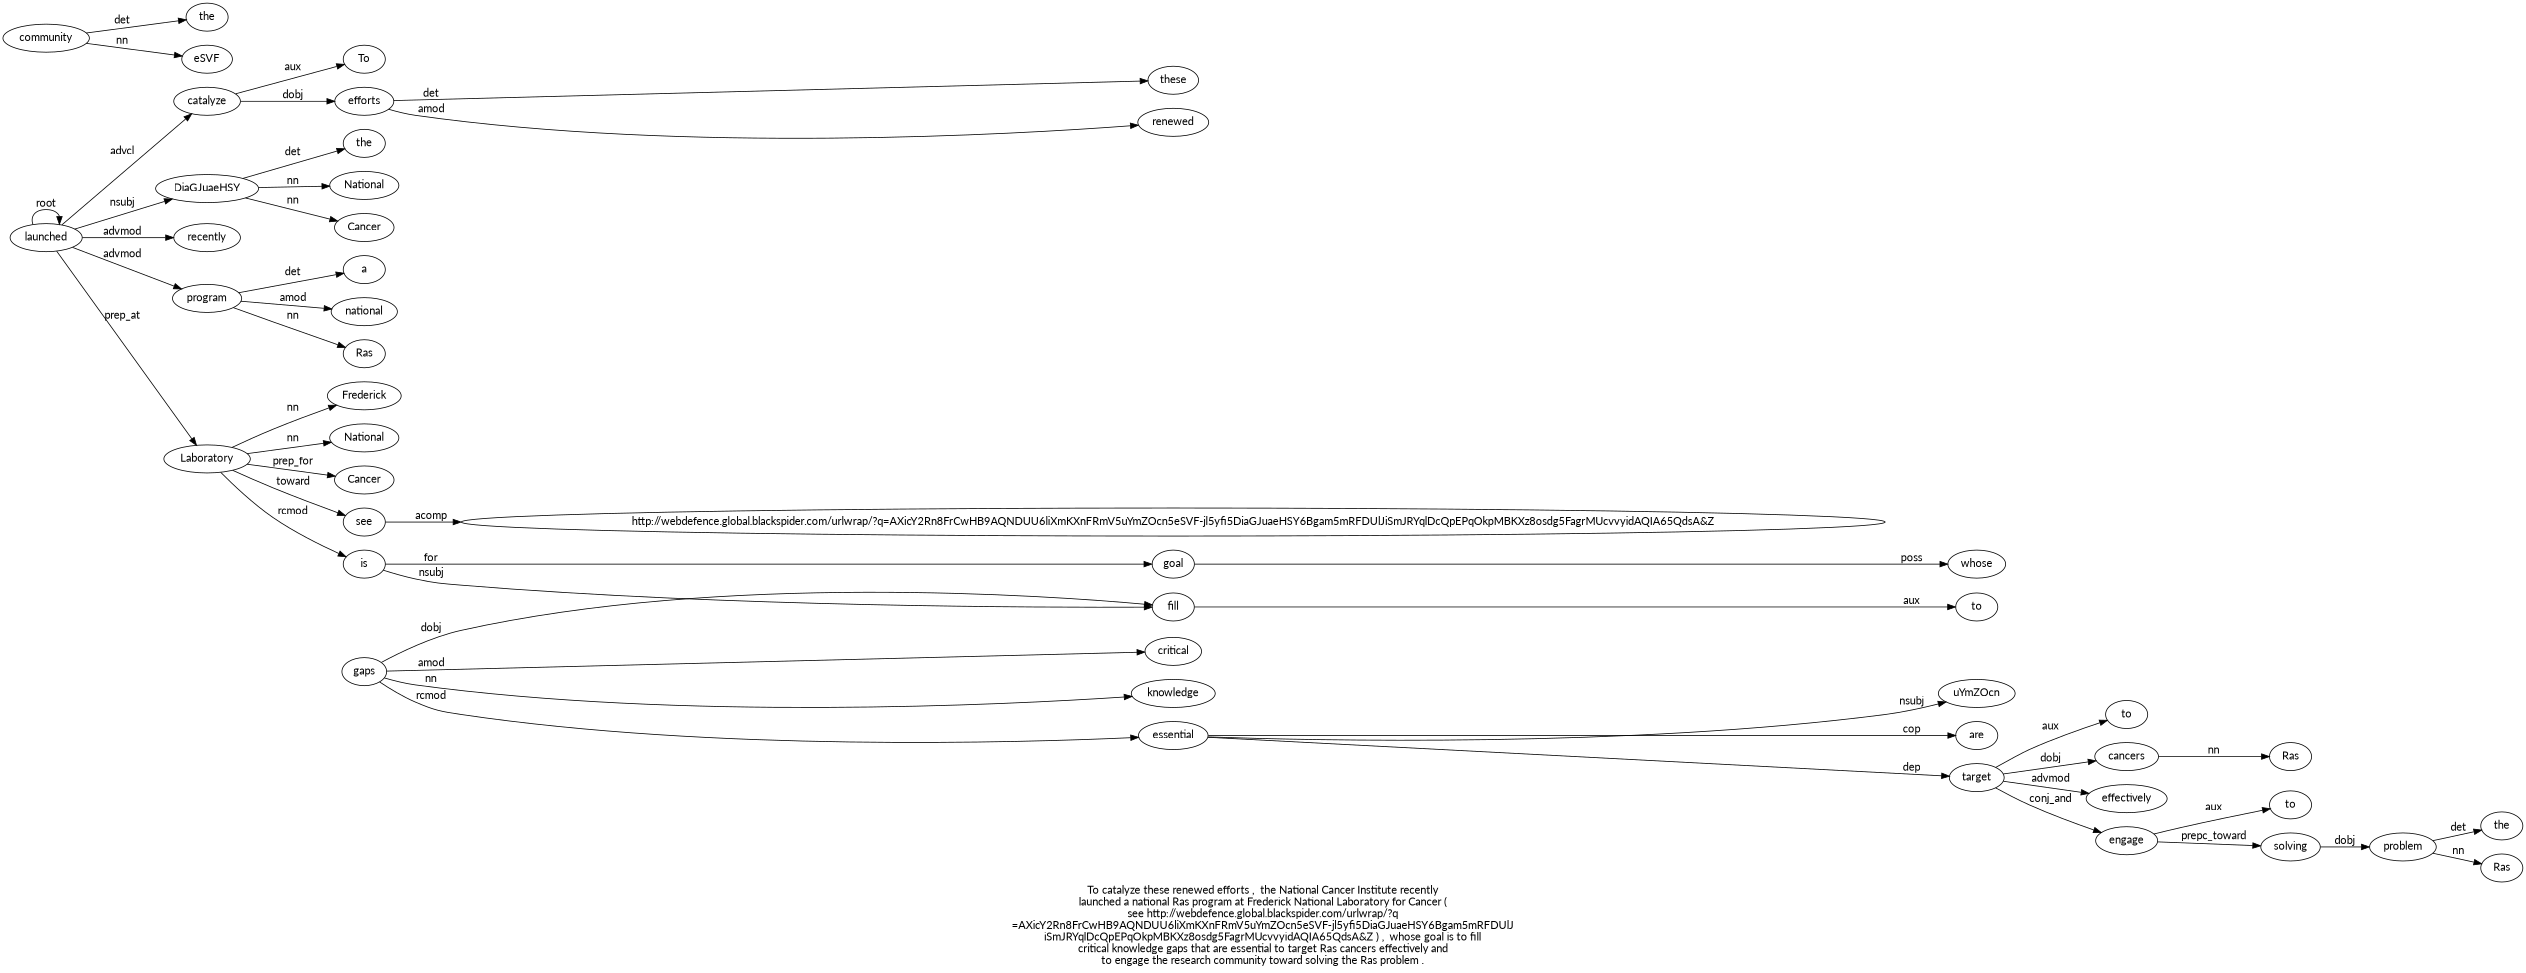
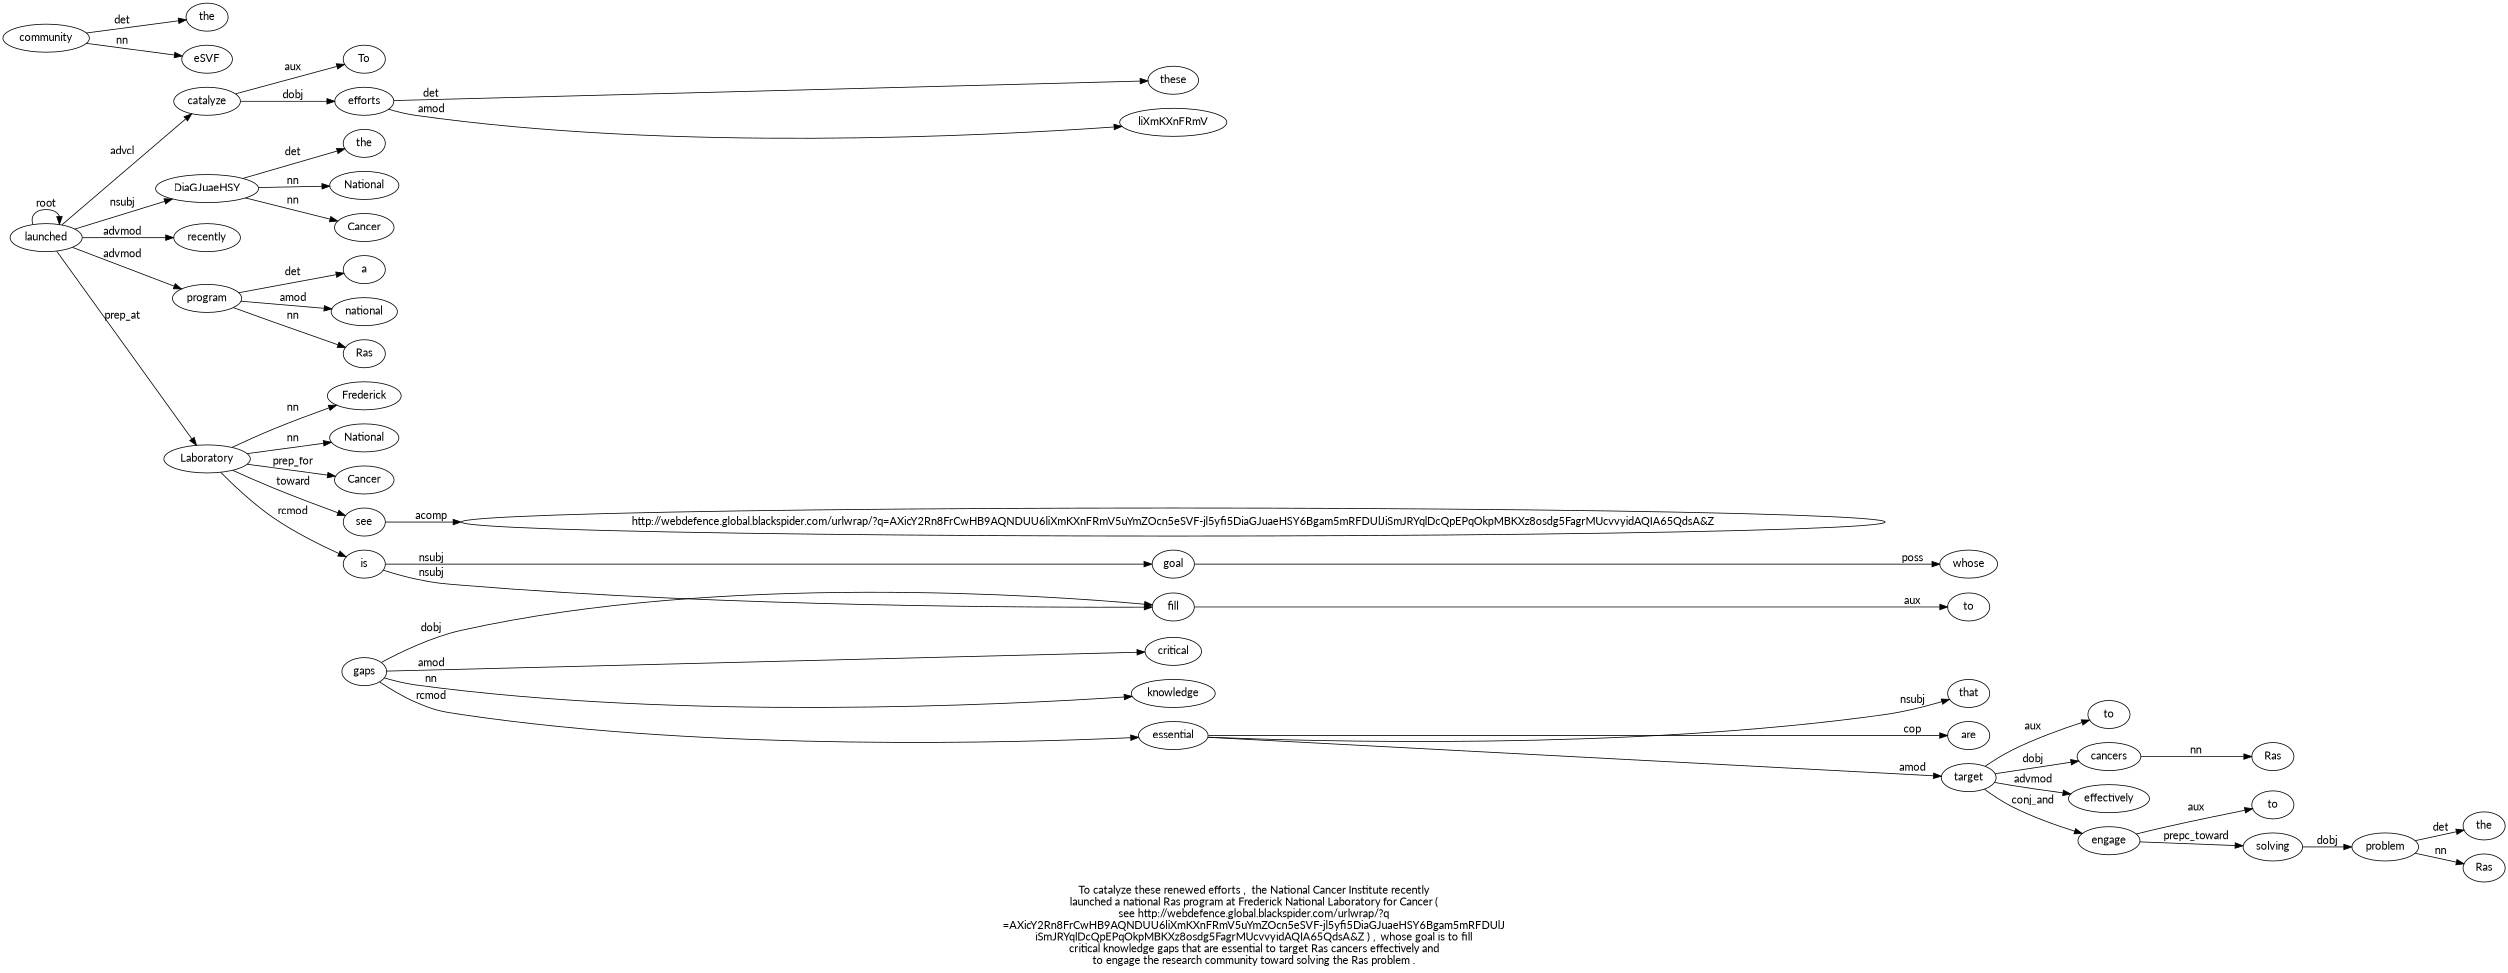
(1173, 122) -> (1173, 122)
(431, 558) -> (431, 558)
(1977, 693) -> (1969, 693)
(1912, 768) -> (1913, 768)
